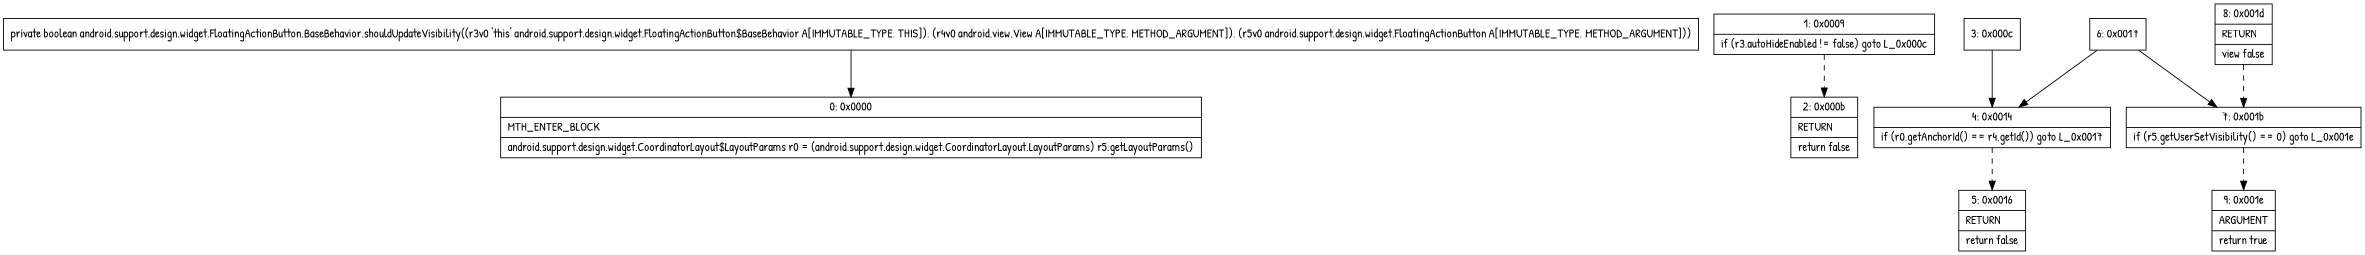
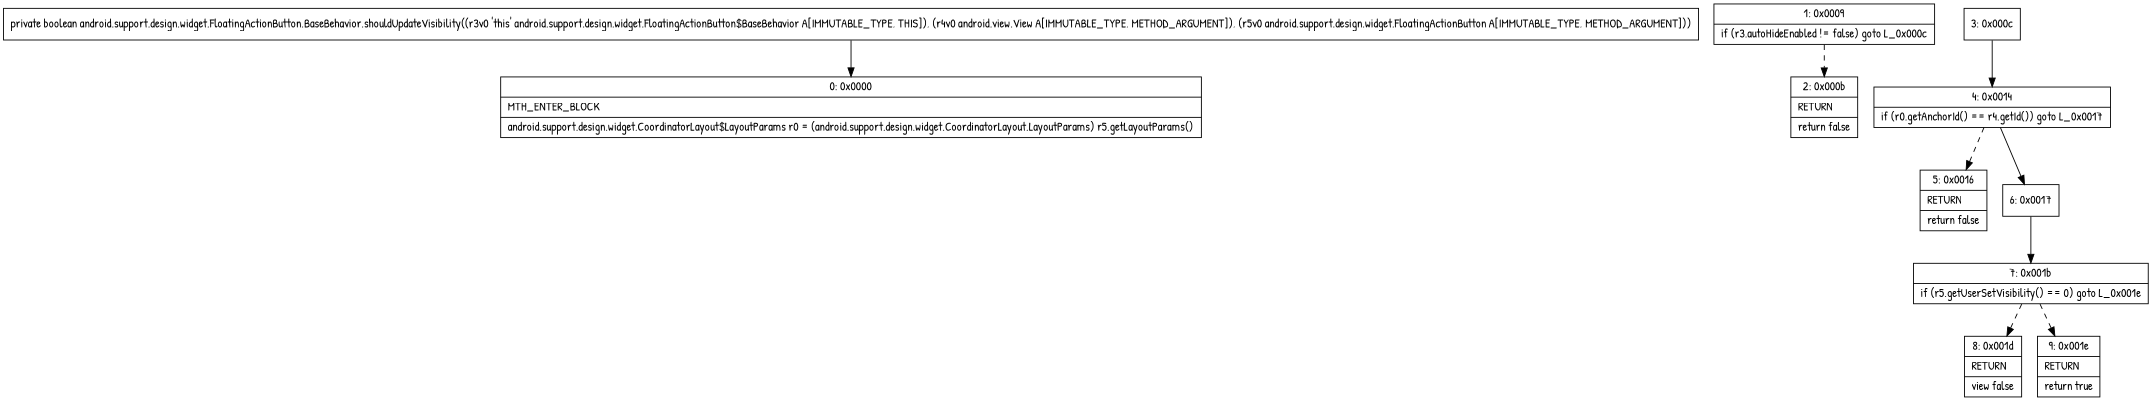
(2062, 76) -> (2011, 152)
(2244, 82) -> (2016, 316)
(2244, 220) -> (2062, 366)
